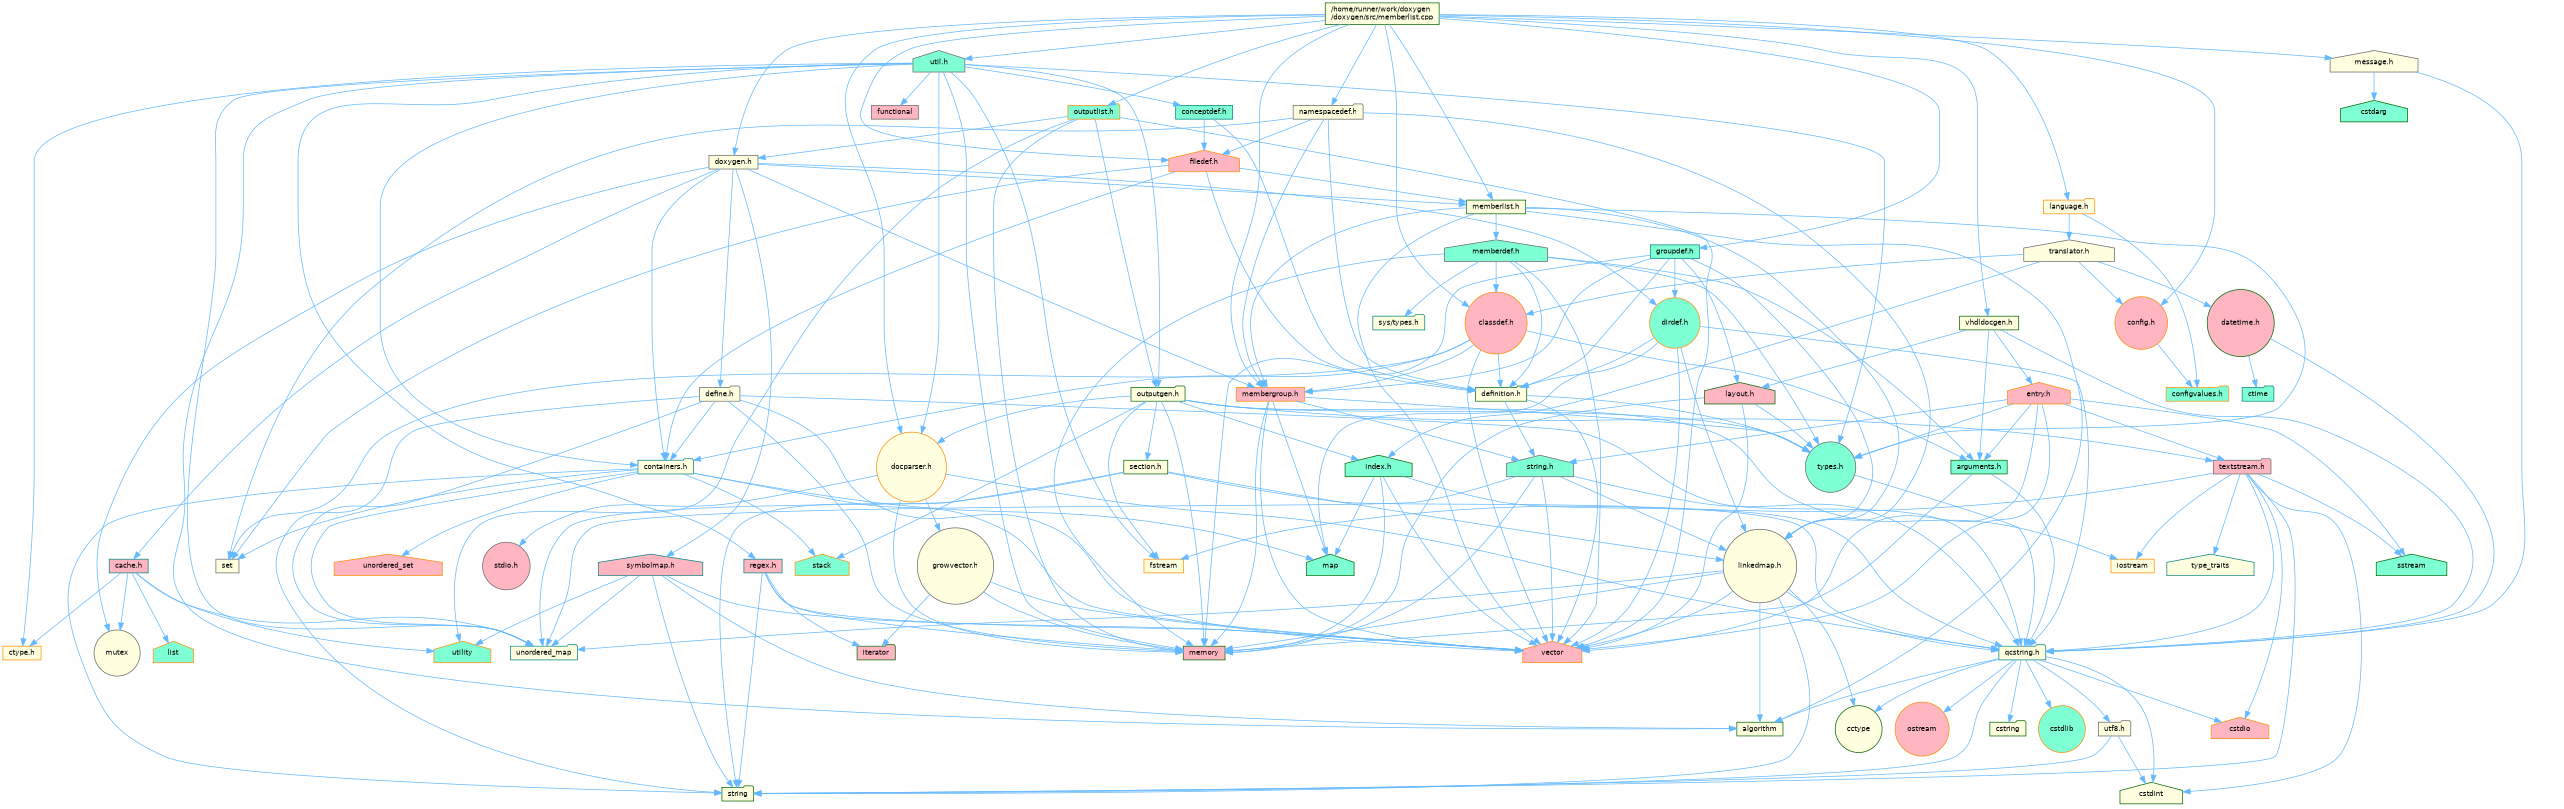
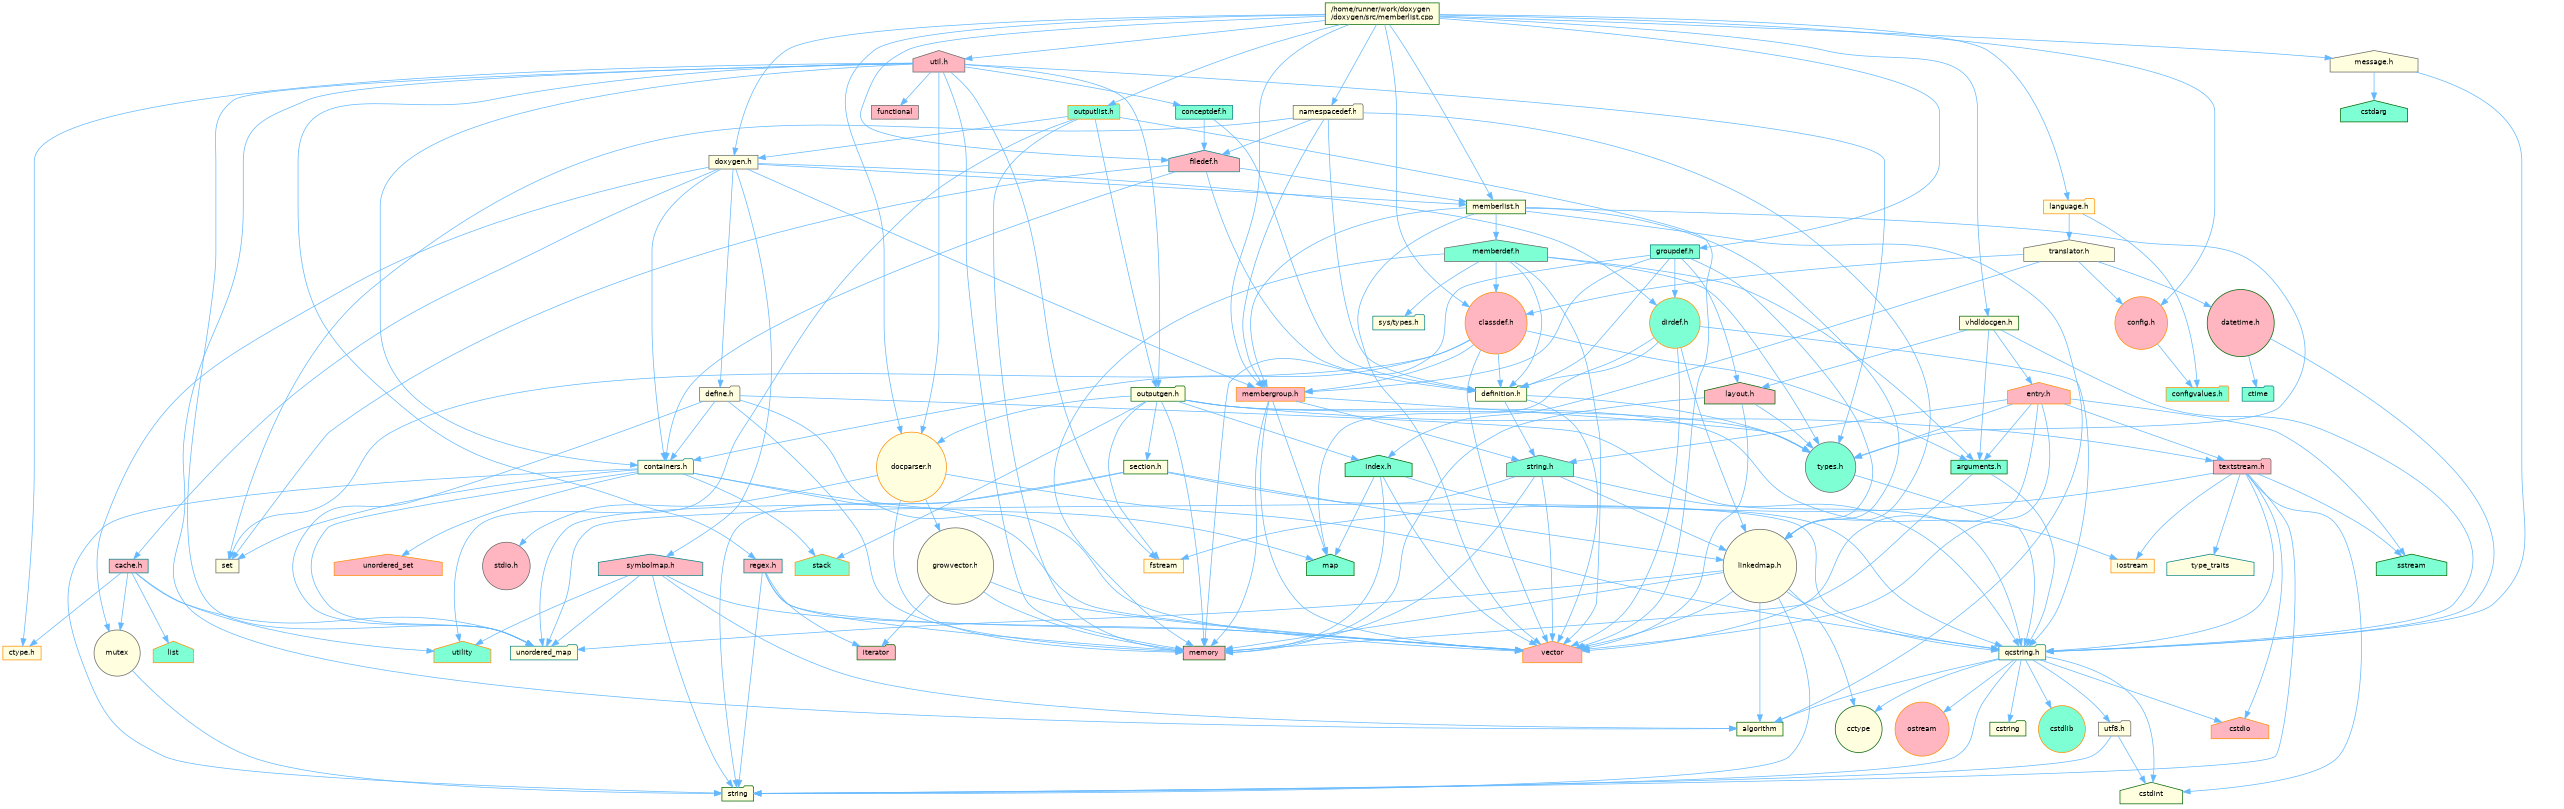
(939, 62) -> (939, 62)
(1204, 162) -> (1204, 162)
(277, 575) -> (316, 771)
